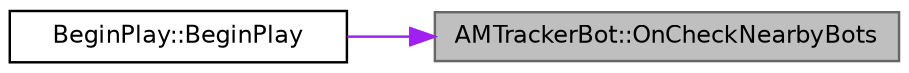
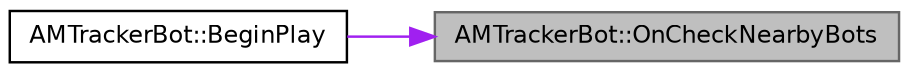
(178, 37) -> (178, 37)
